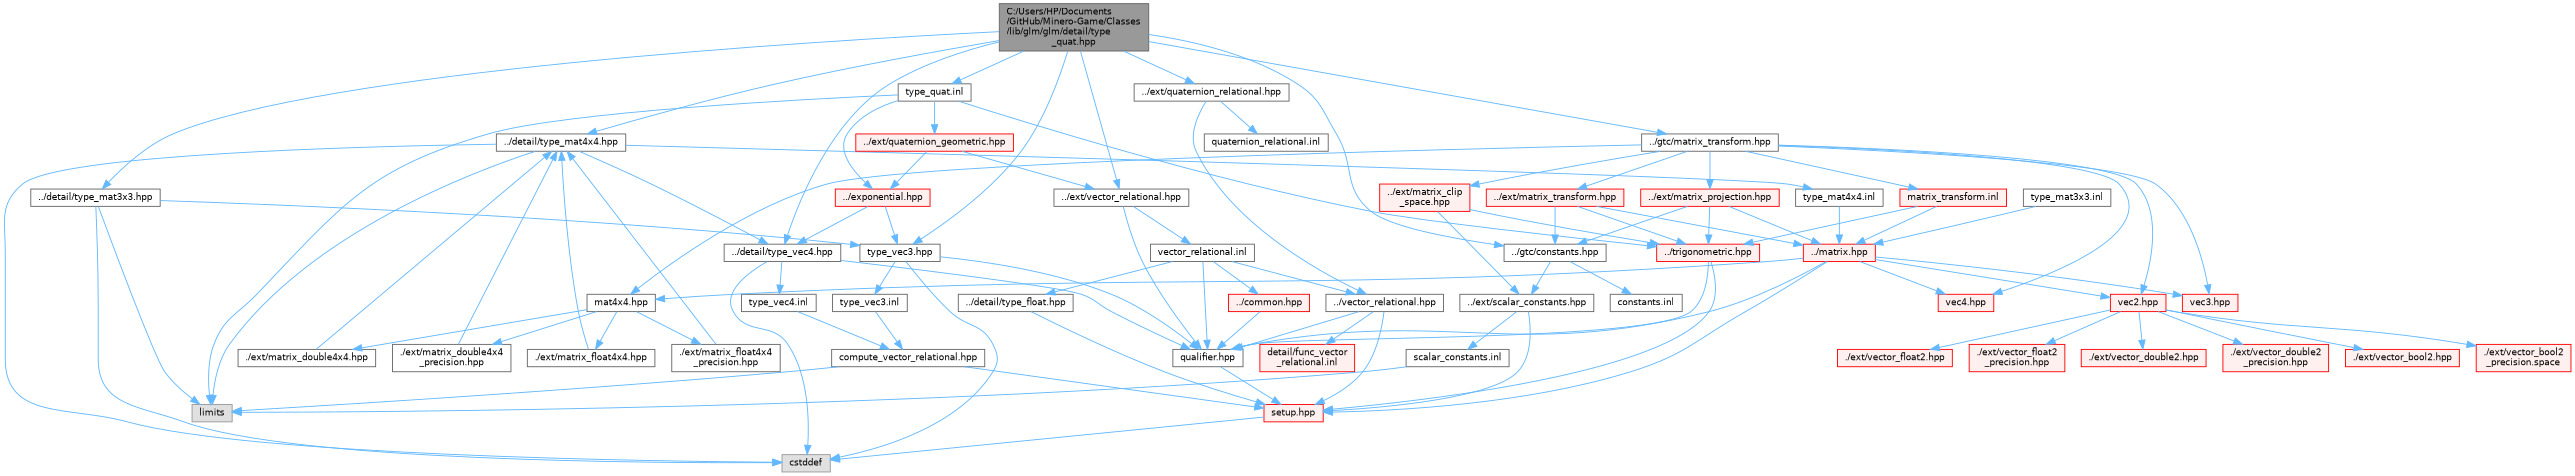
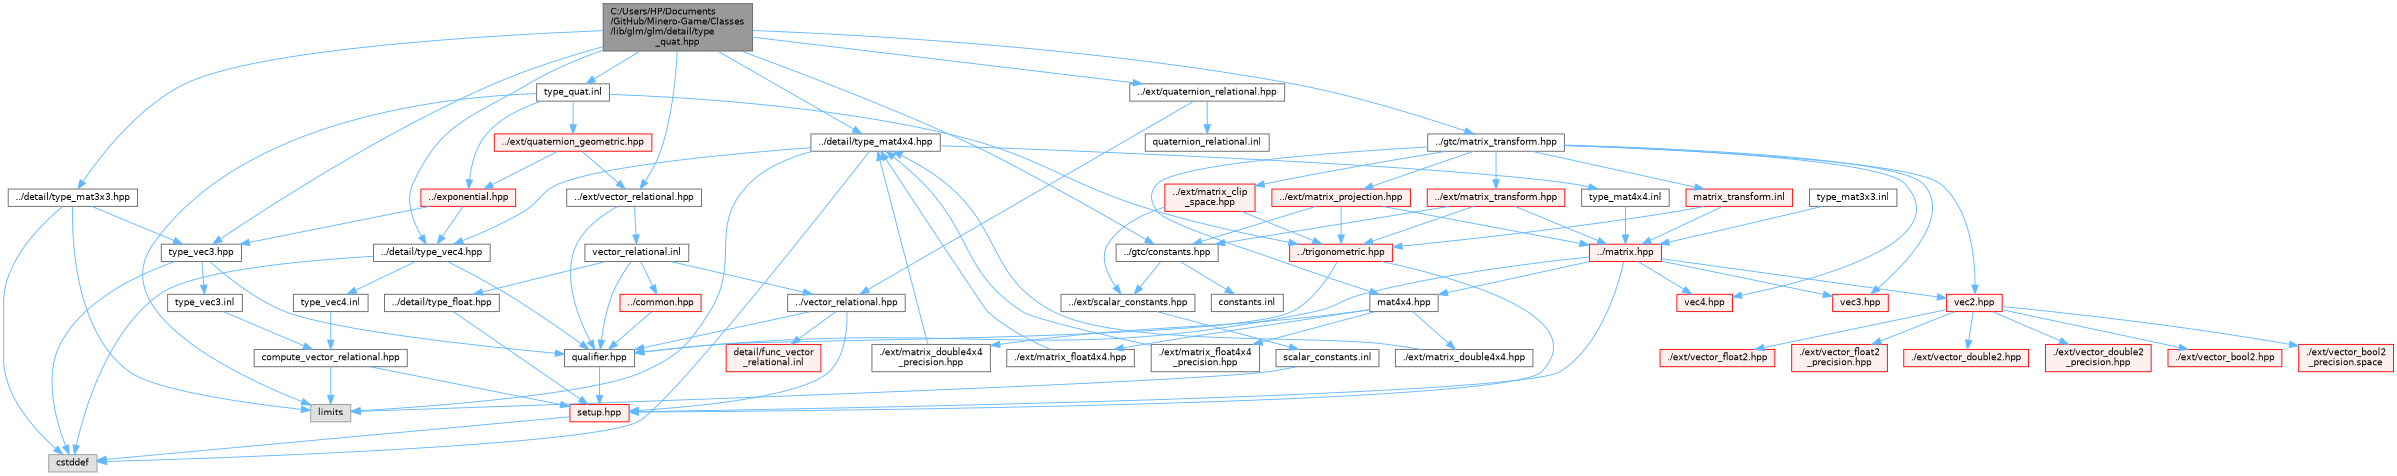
(1507, 380) -> none
